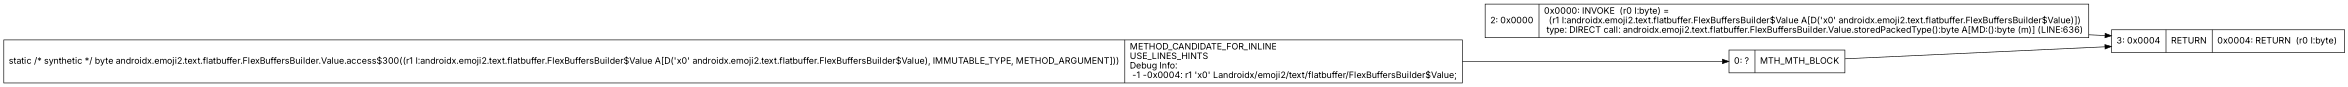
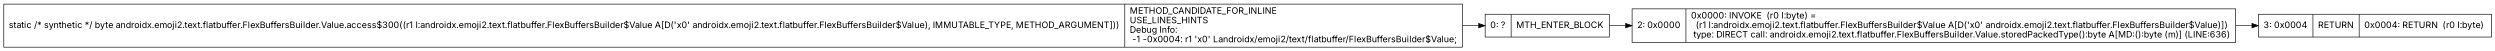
(1975, 53) -> (1617, 26)
(1800, 61) -> (1560, 25)
